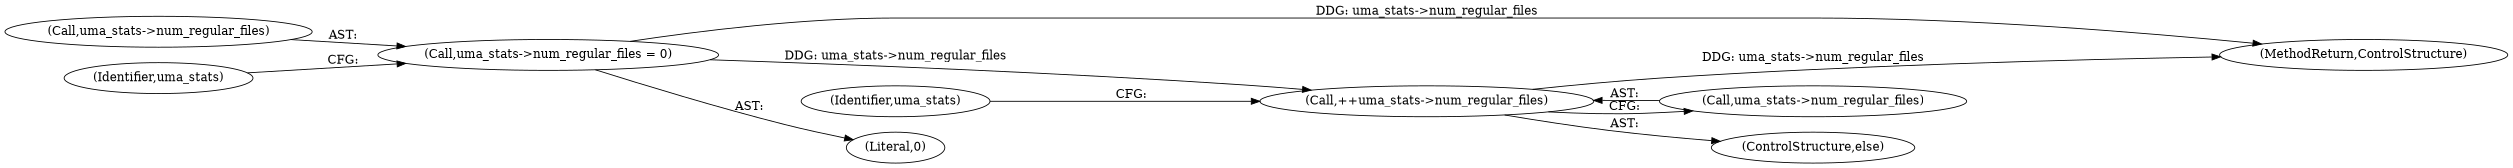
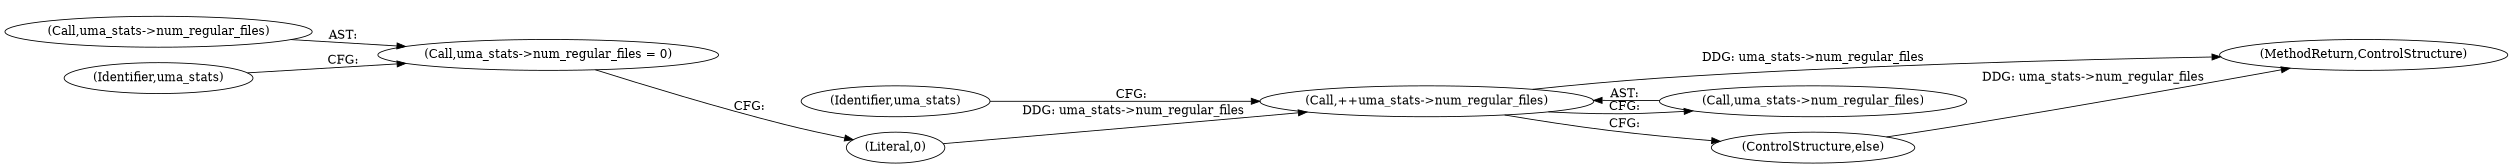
(1441, 18) -> (2084, 105)
(1006, 72) -> (1121, 128)
(751, 107) -> (751, 107)
(1627, 124) -> (1627, 124)
